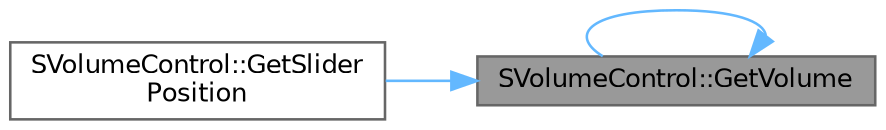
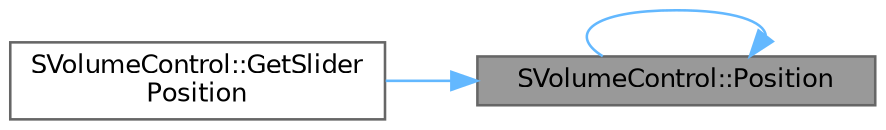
(676, 81) -> (676, 81)
